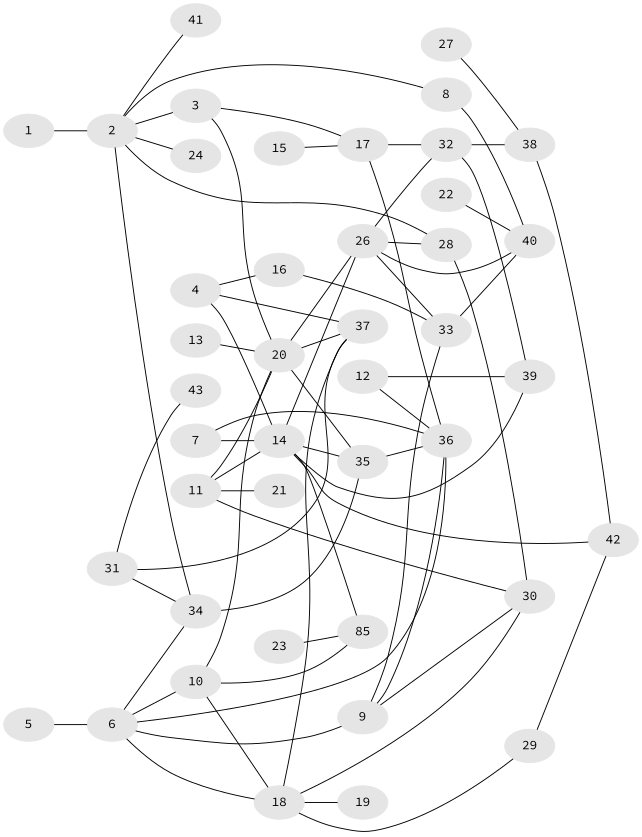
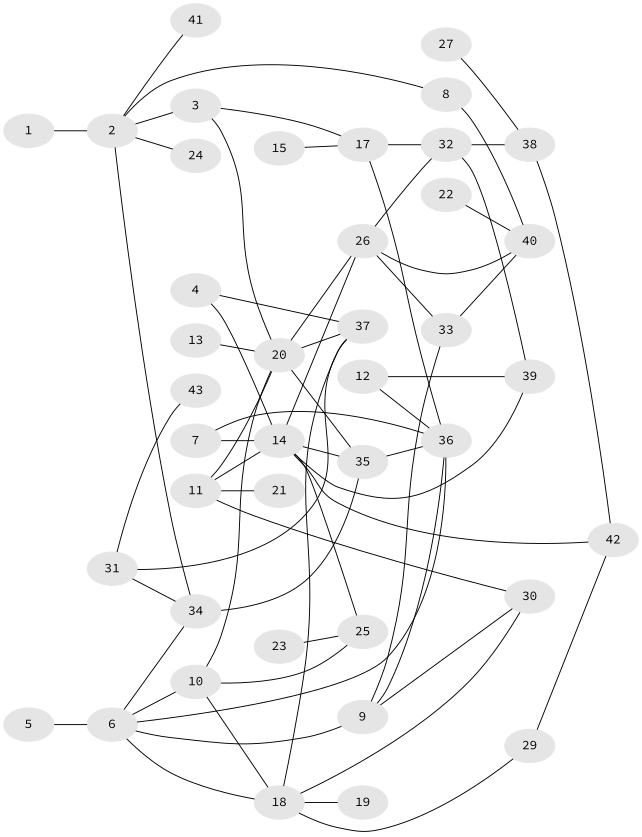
(446, 245) -> none
(279, 270) -> none
(363, 632) -> (363, 632)
